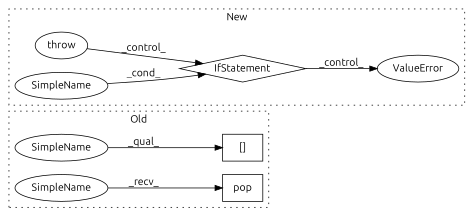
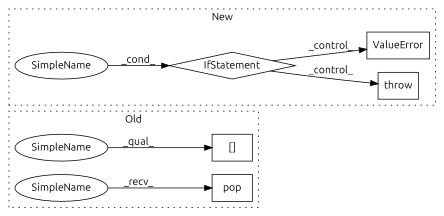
(61, 45) -> (398, 86)
(141, 56) -> (320, 77)
(418, 69) -> (398, 45)
